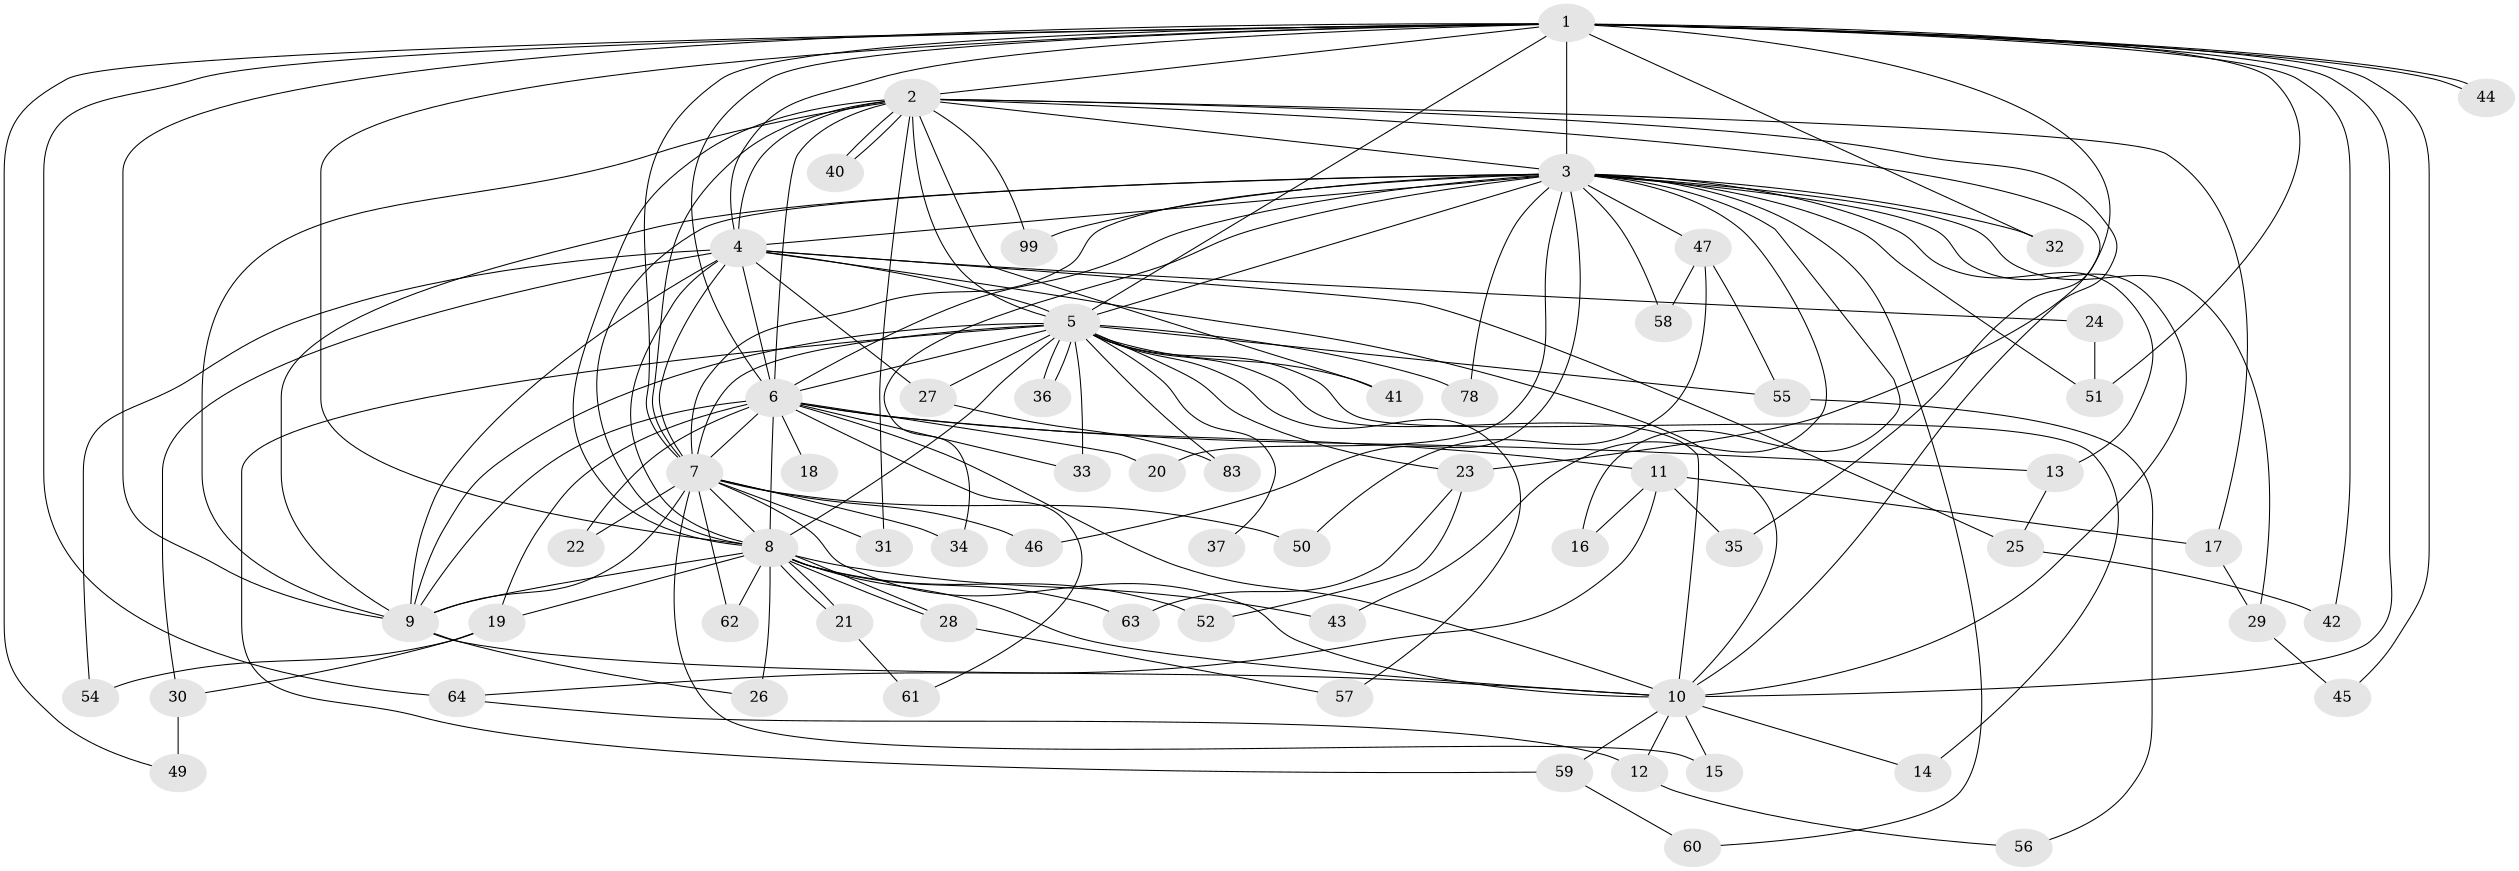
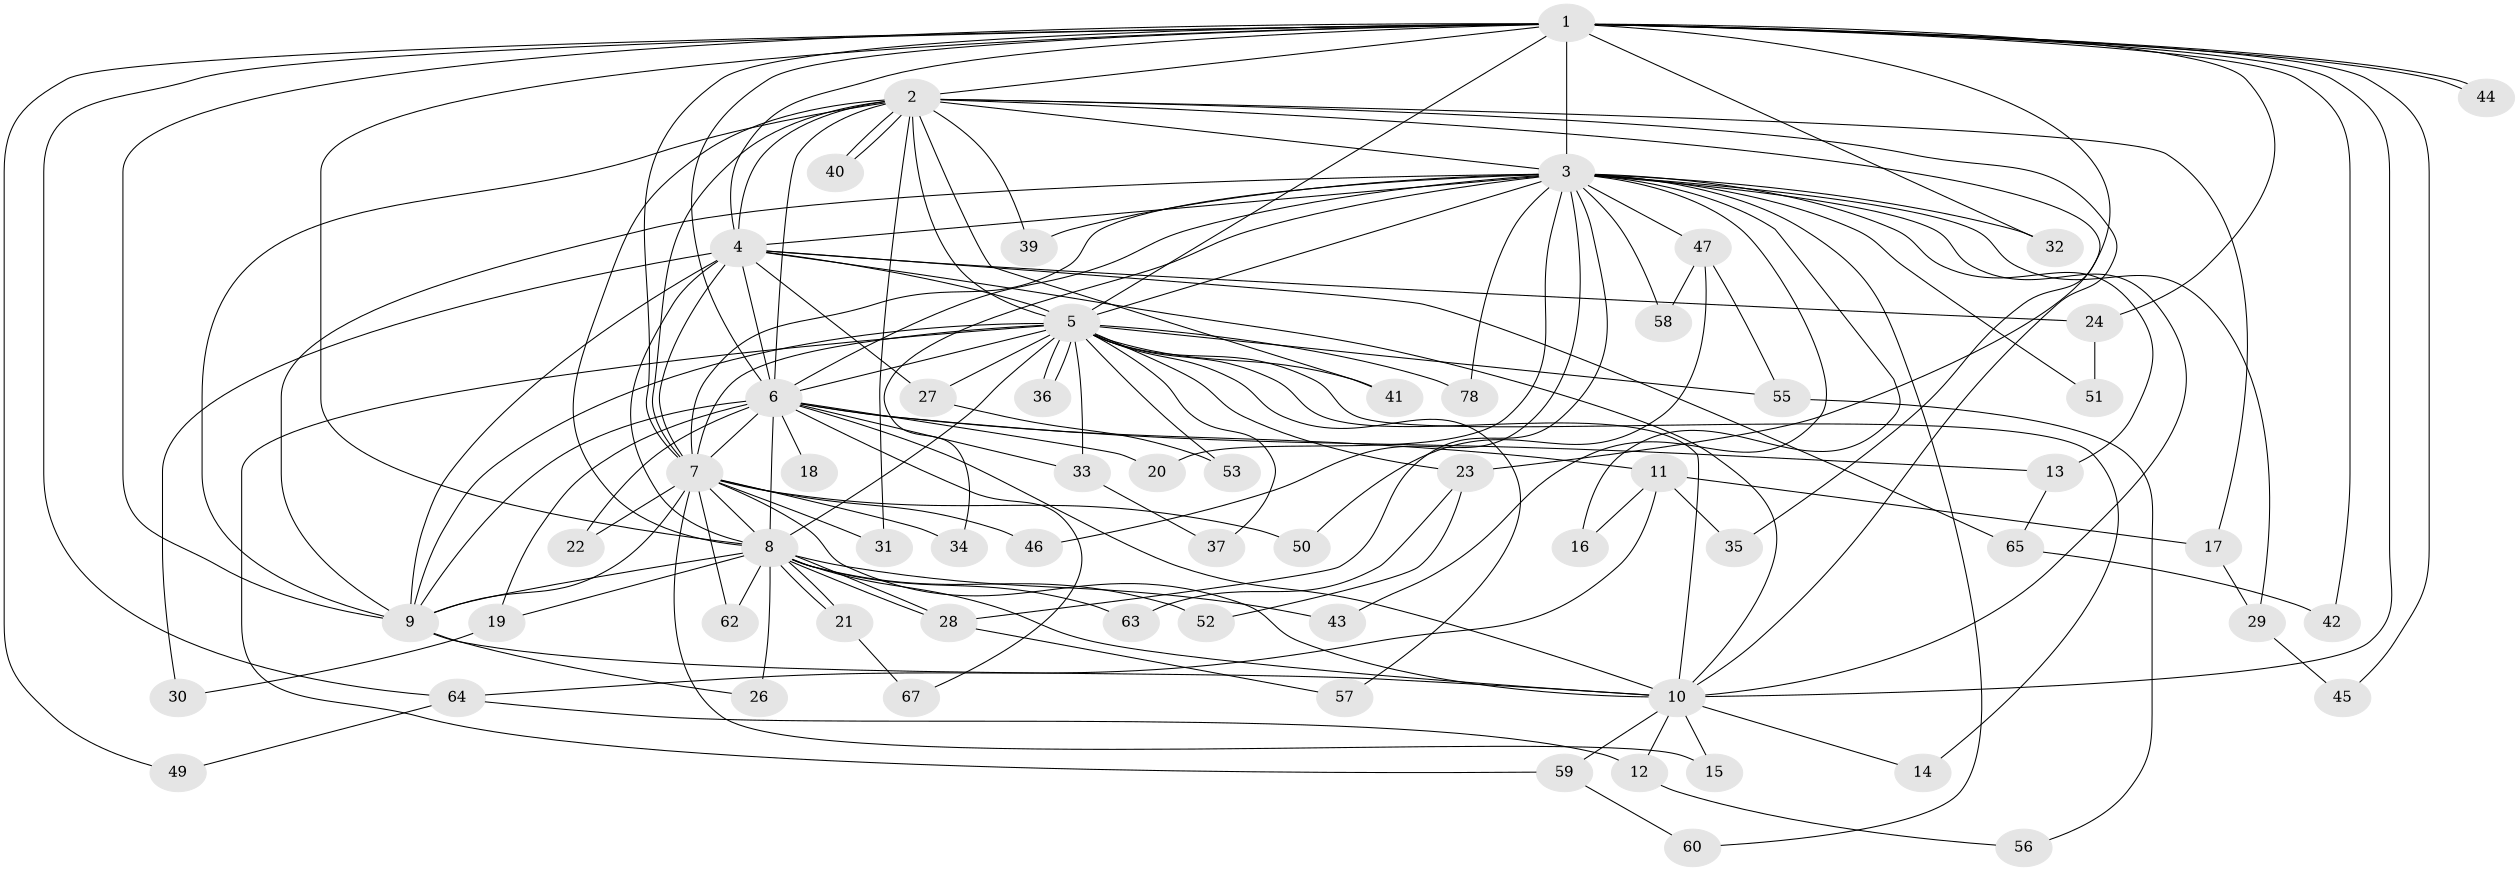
(2257, 73) -> (2224, 69)
(713, 226) -> (1389, 502)
(1029, 248) -> (1029, 248)
(1232, 473) -> (1232, 473)
none -> (1138, 504)
(2016, 548) -> (2016, 548)
(91, 698) -> none
(911, 698) -> (911, 698)
(178, 736) -> (318, 735)
